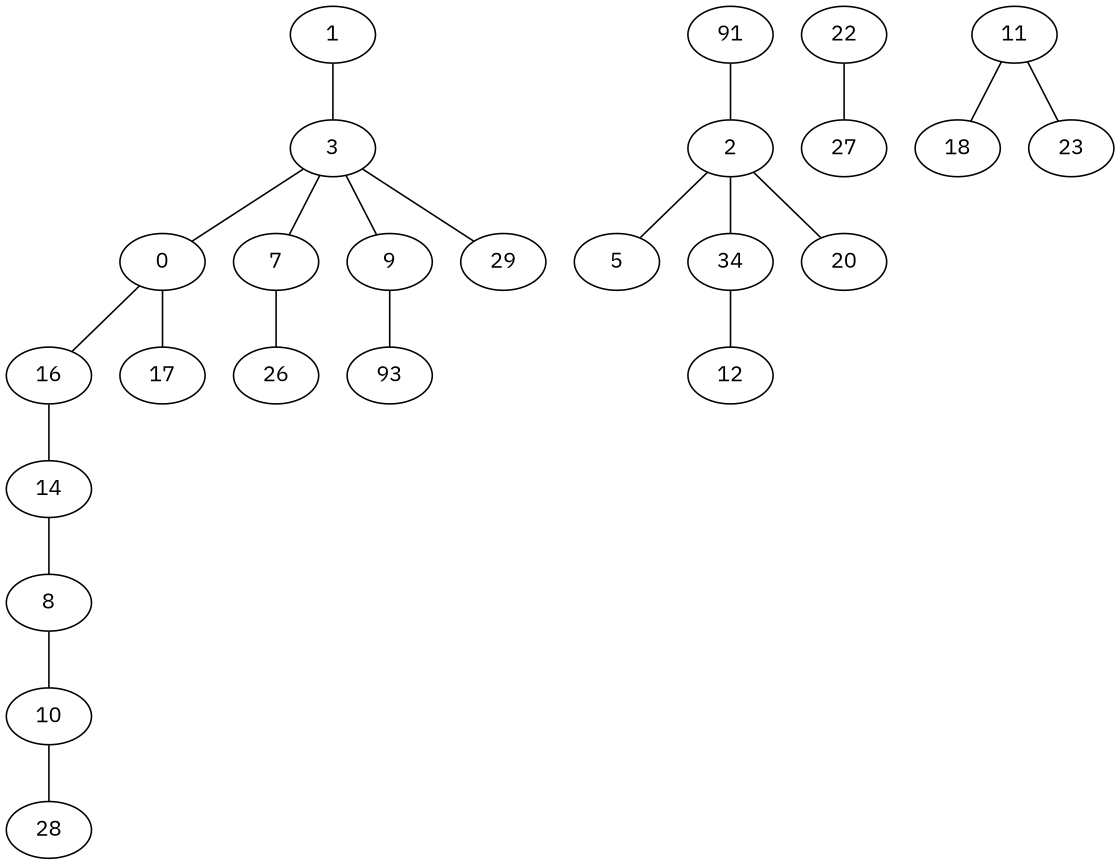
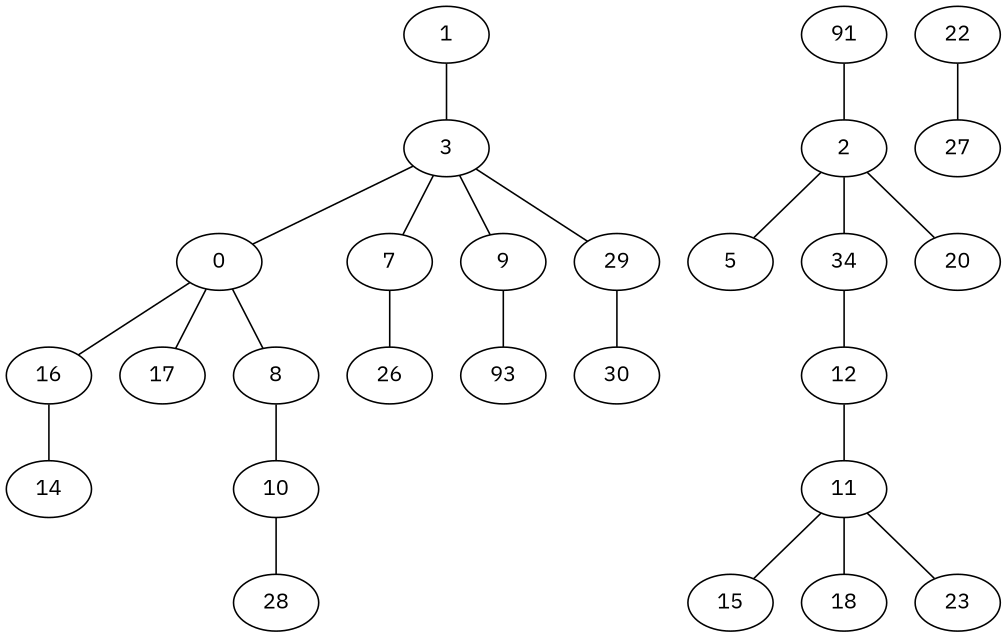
none -> (617, 376)
none -> (844, 432)
(49, 546) -> (248, 319)
none -> (731, 603)
